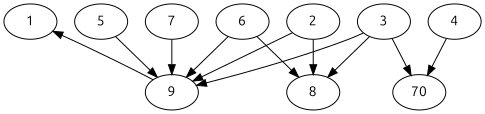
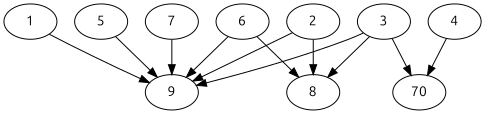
(108, 57) -> (95, 57)
